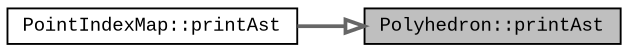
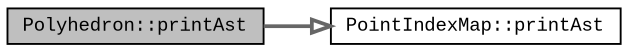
(321, 26) -> (288, 26)
